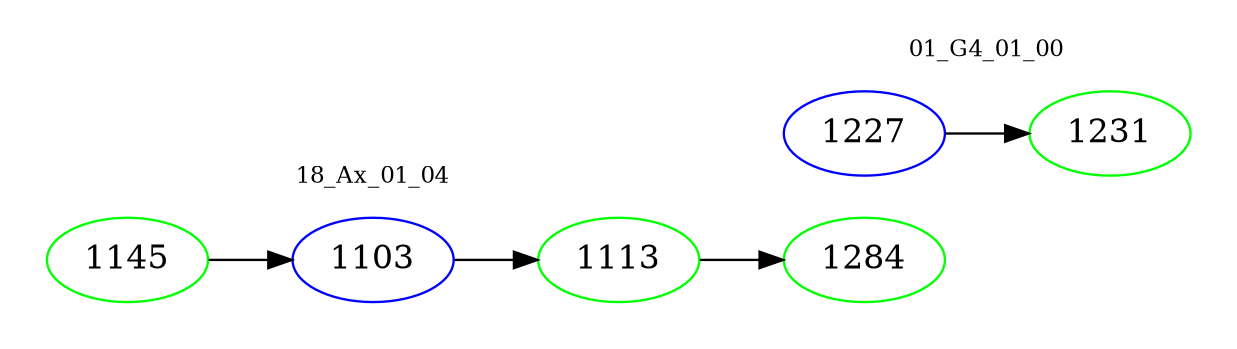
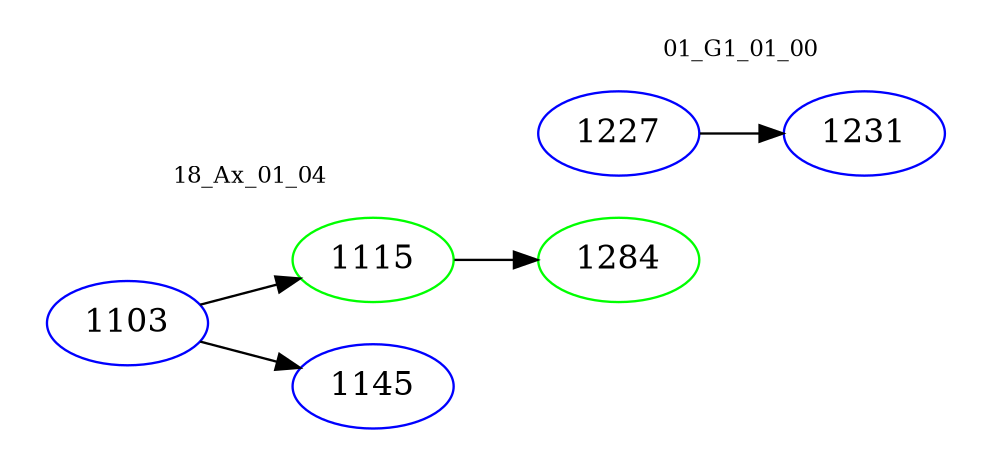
(987, 50) -> (742, 50)
(1110, 133) -> (864, 133)
(127, 260) -> (373, 386)
(238, 260) -> (239, 352)
(619, 260) -> (373, 260)
